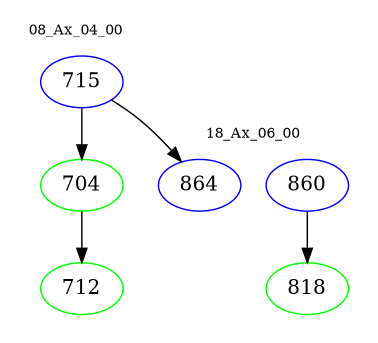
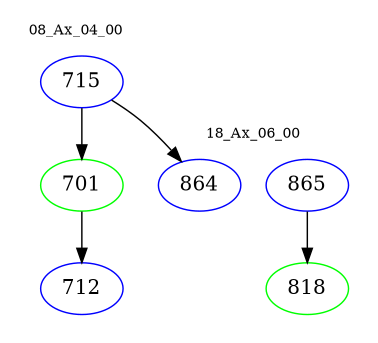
(82, 185) -> (82, 185)
(307, 185) -> (307, 185)
(82, 289) -> (82, 289)
